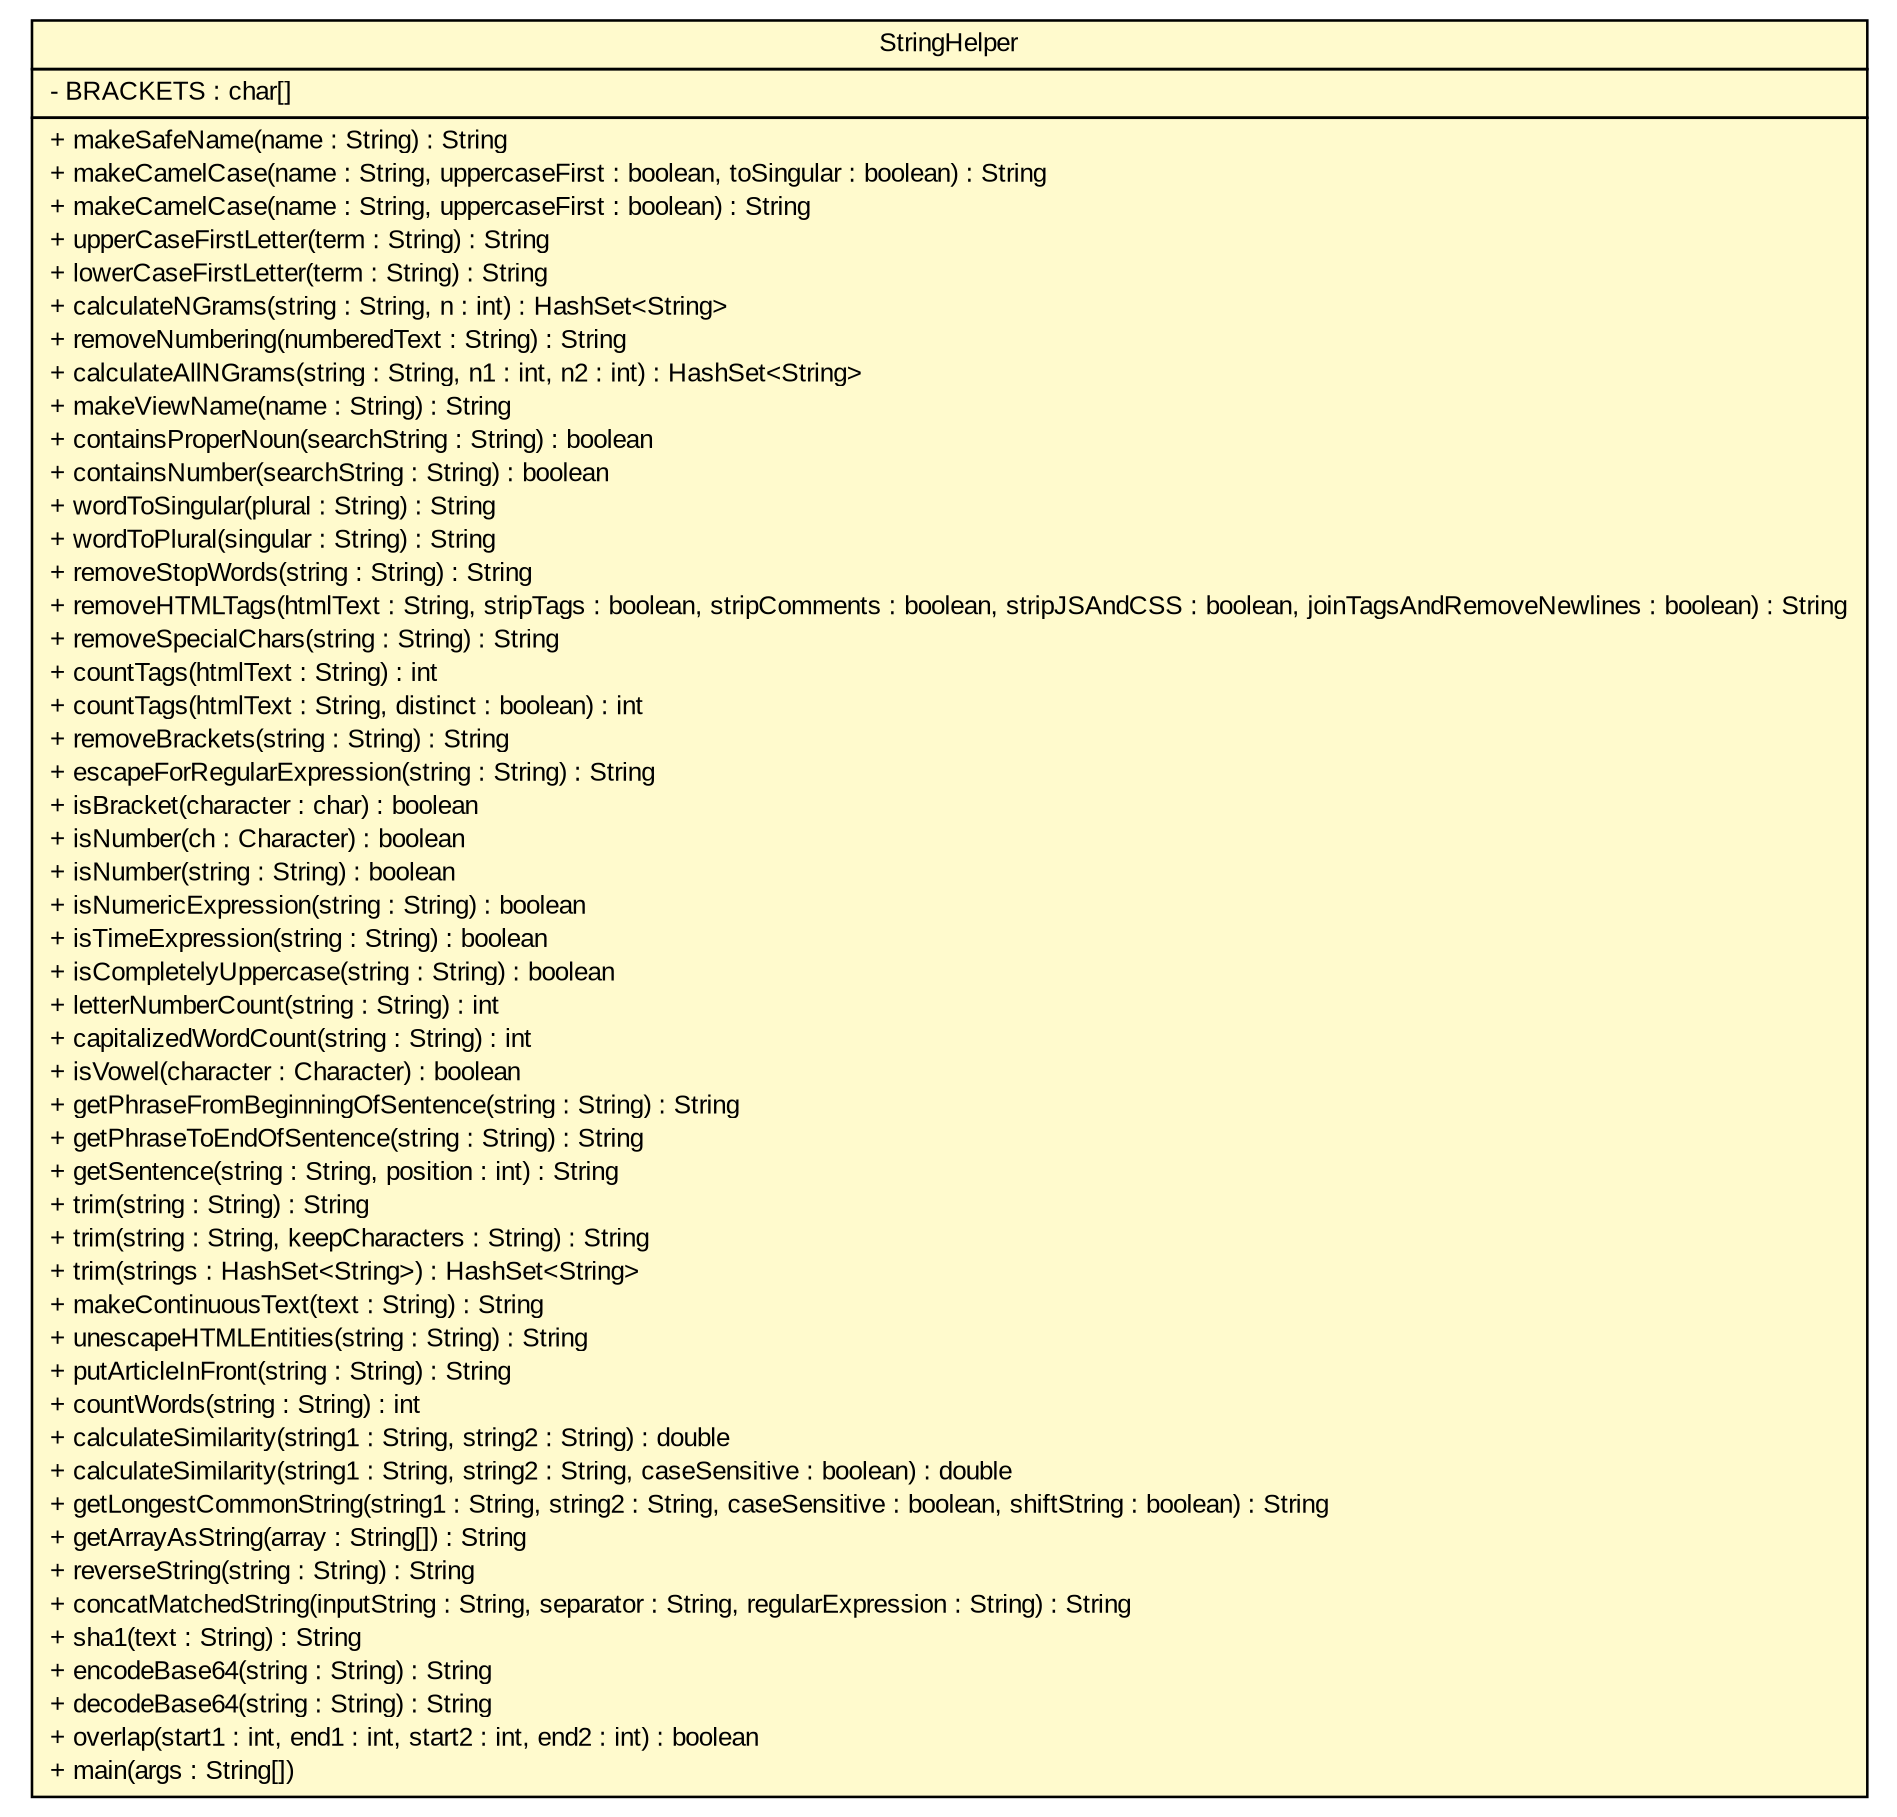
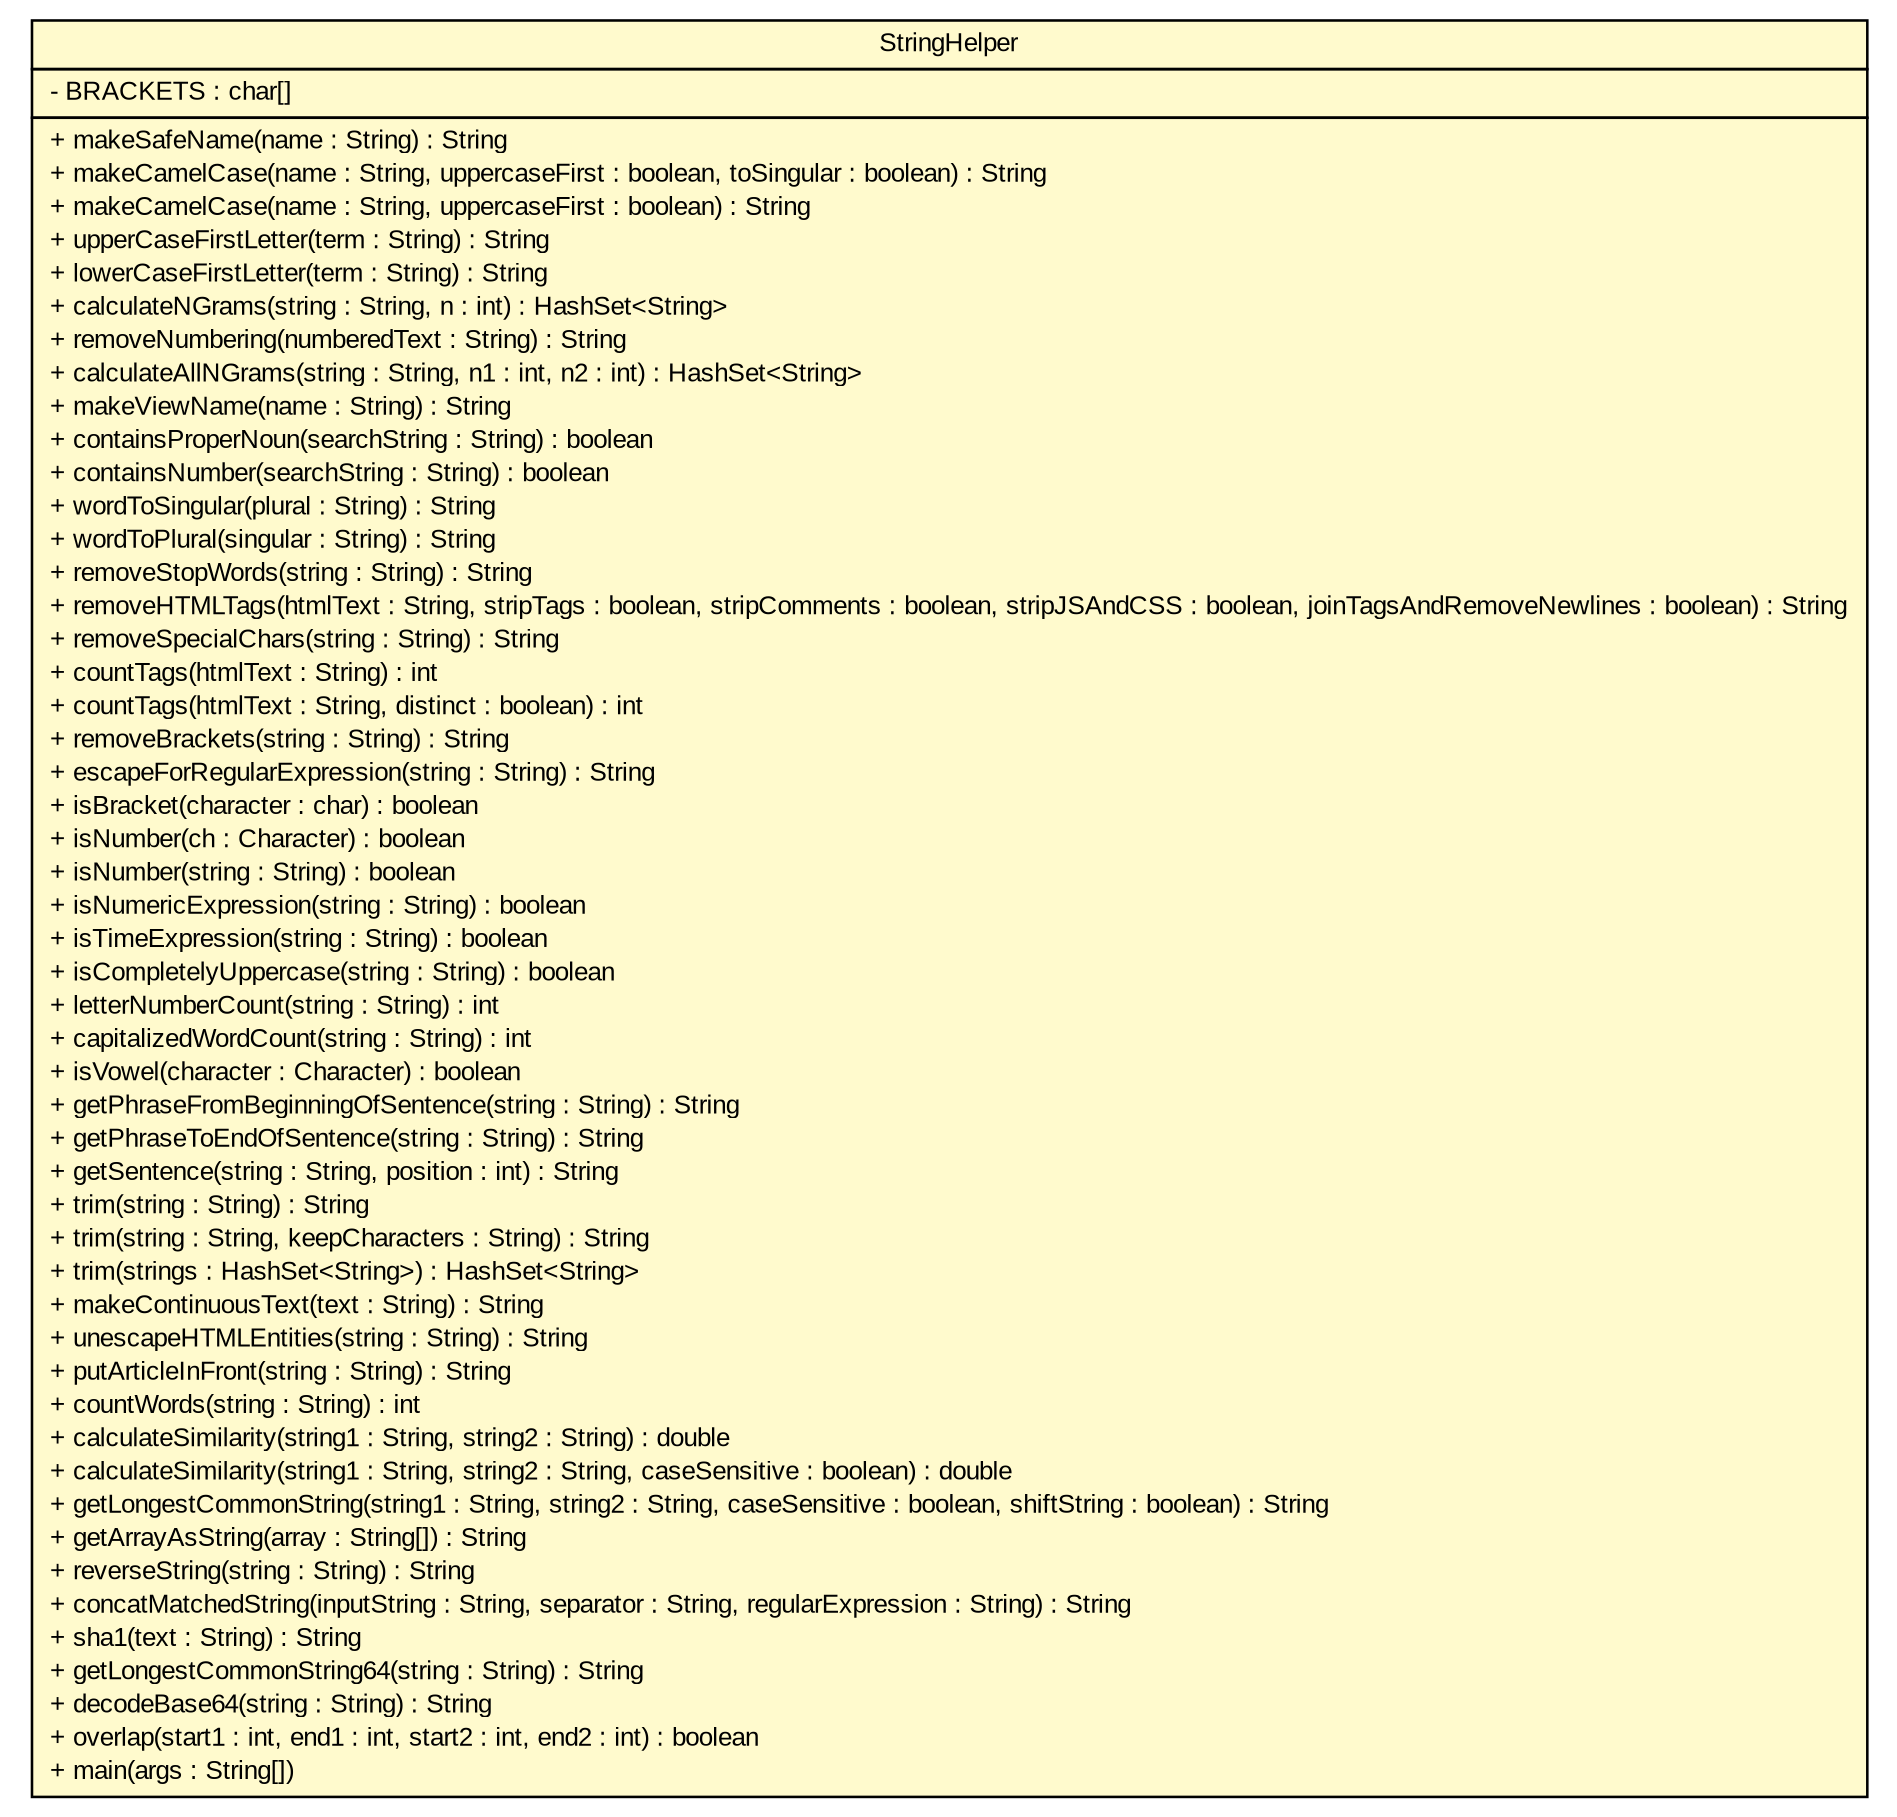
(271, 1671) -> (347, 1671)
